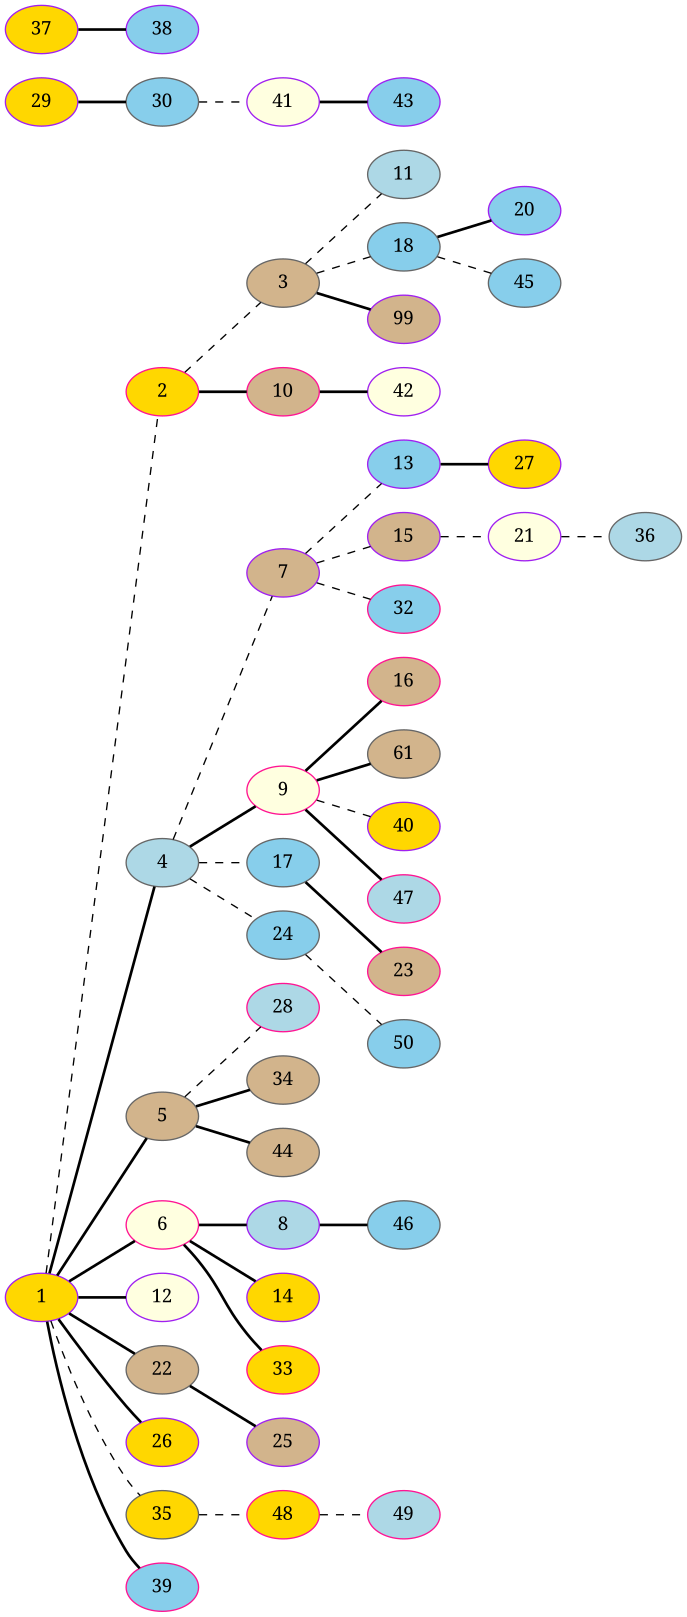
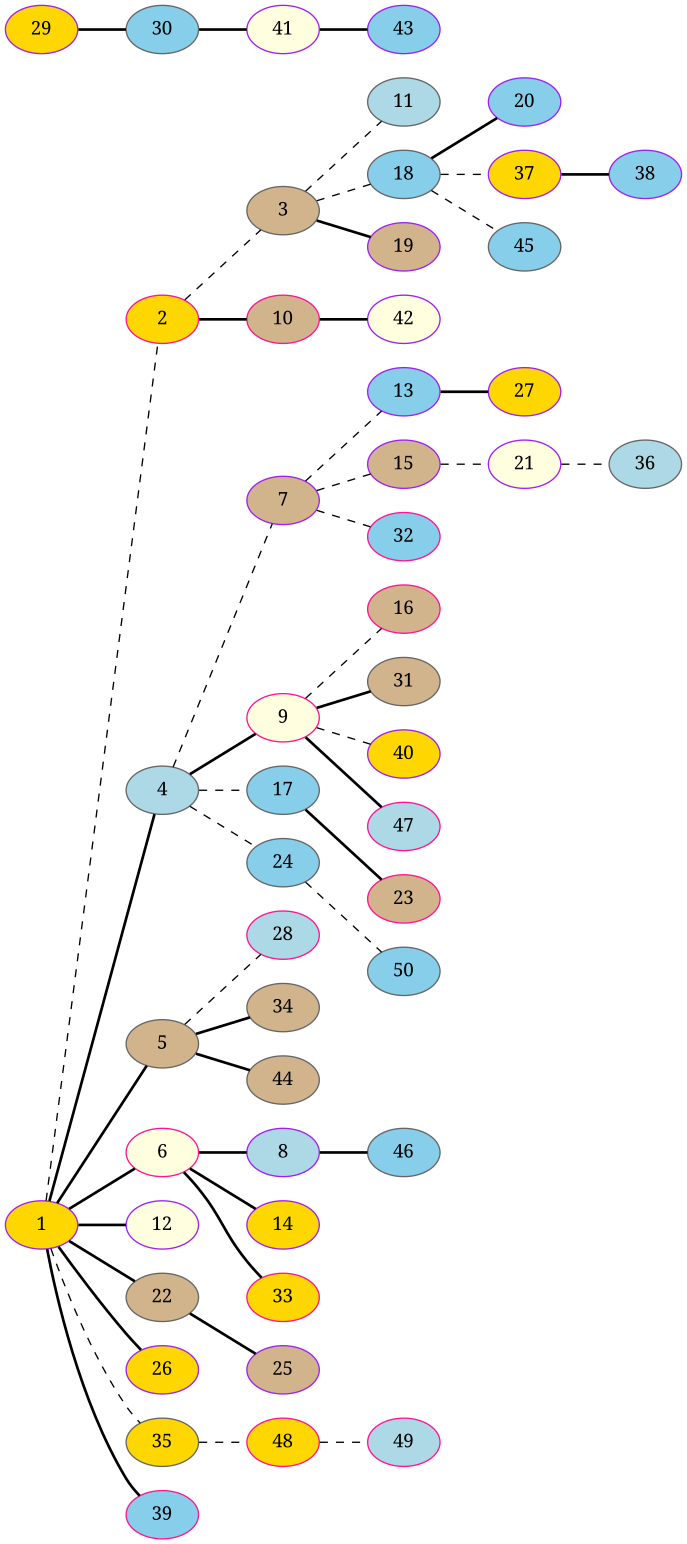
(223, 102) -> (223, 30)
none -> (464, 174)
(404, 319) -> (404, 247)
(344, 736) -> (344, 663)
(404, 754) -> (404, 682)
